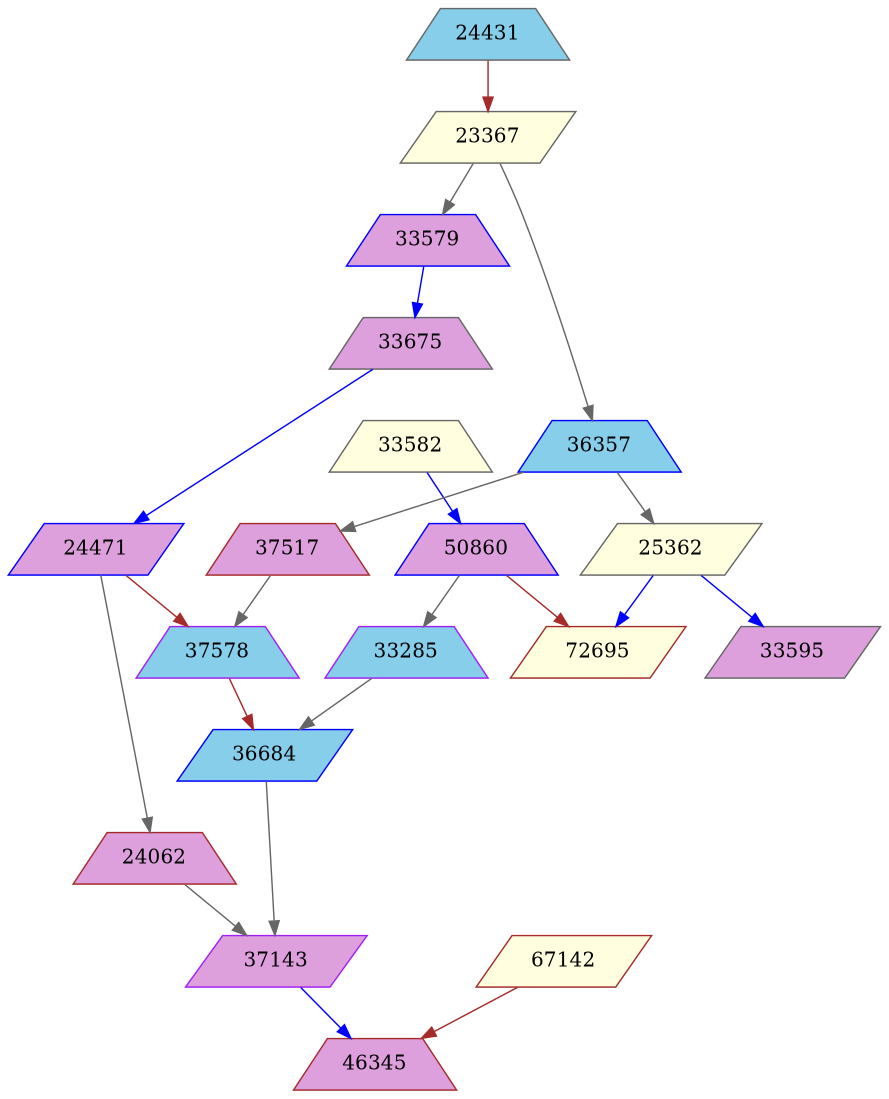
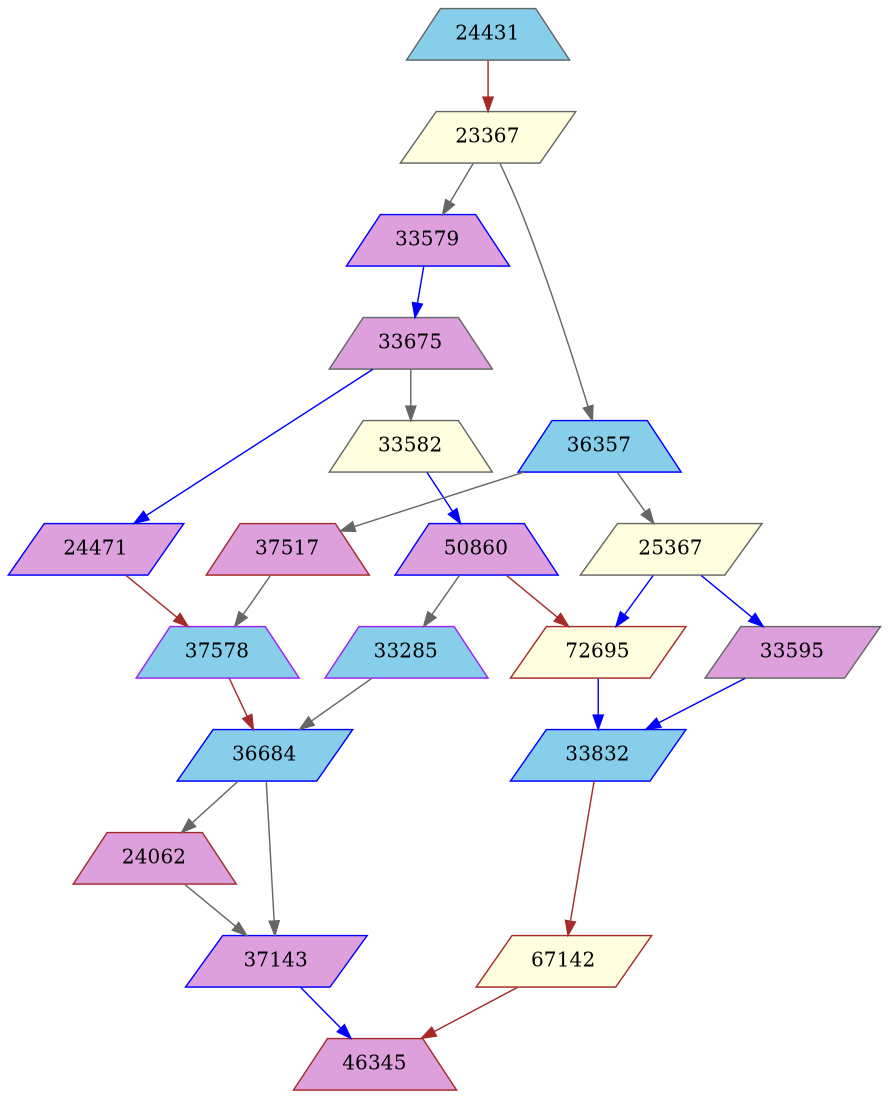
none -> (411, 388)
(671, 549) -> (671, 549)
(124, 697) -> (215, 802)
none -> (598, 755)
(276, 961) -> (276, 961)
